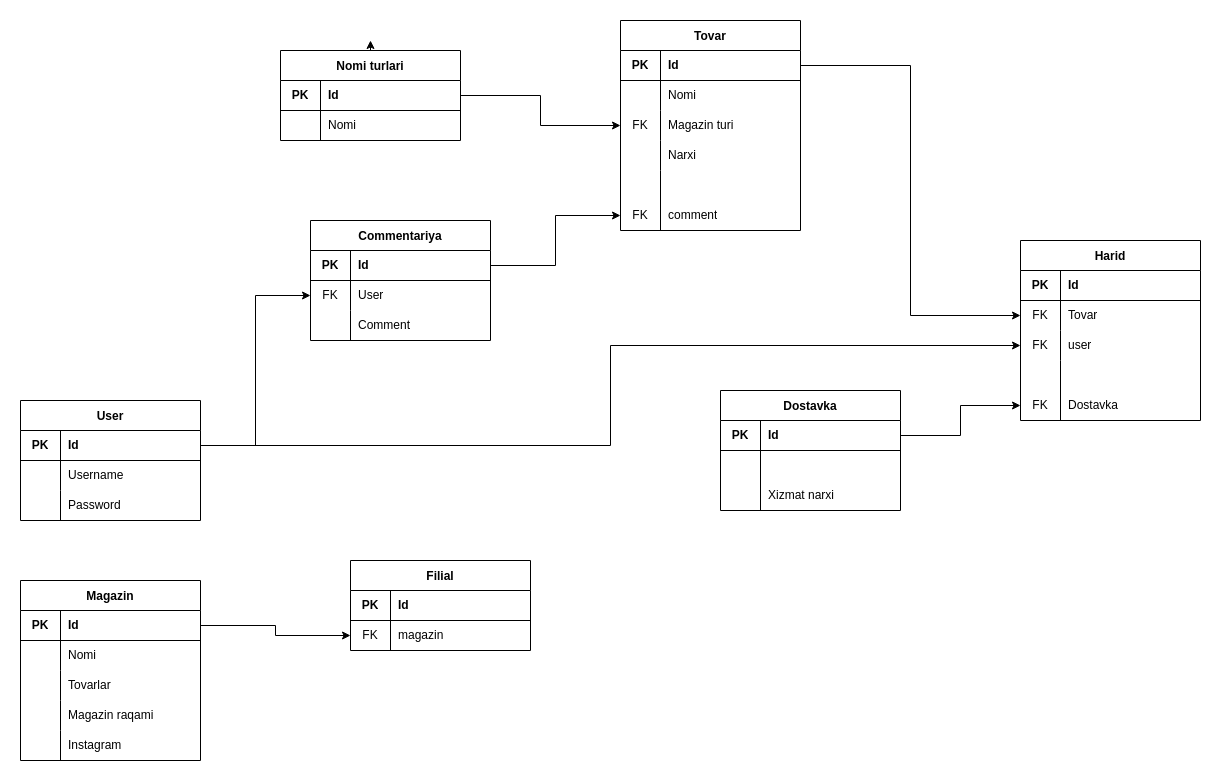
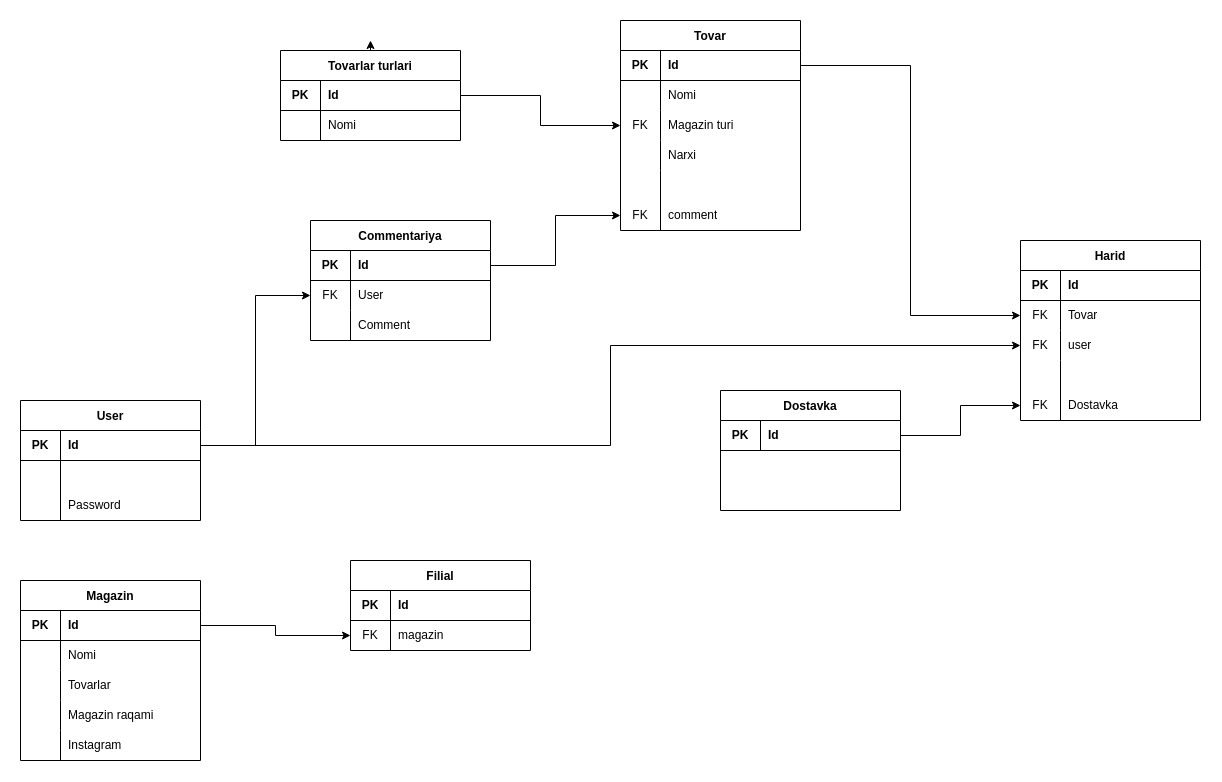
(370, 66) -> (370, 66)
(131, 476) -> none
(831, 496) -> none
